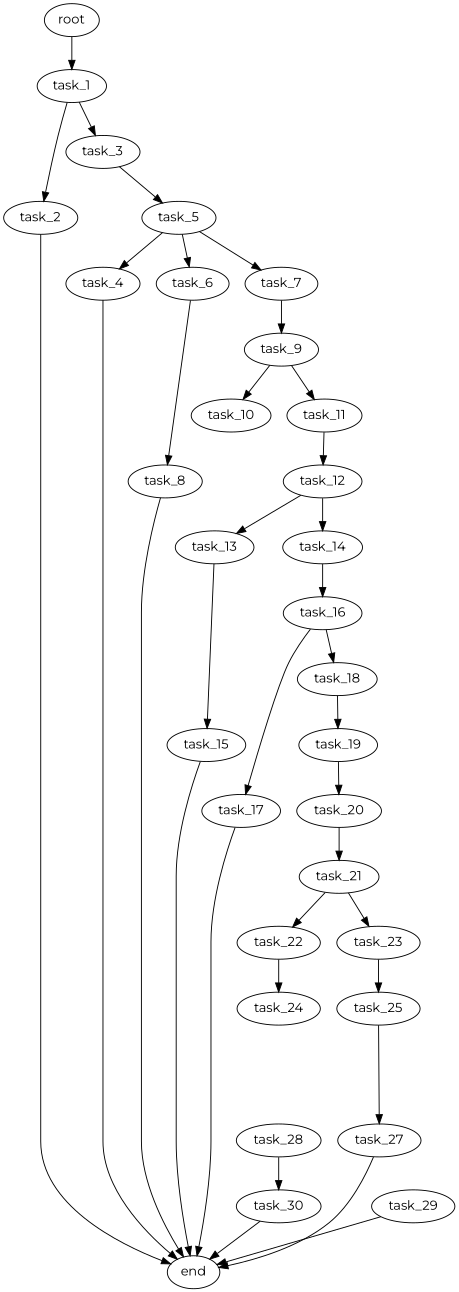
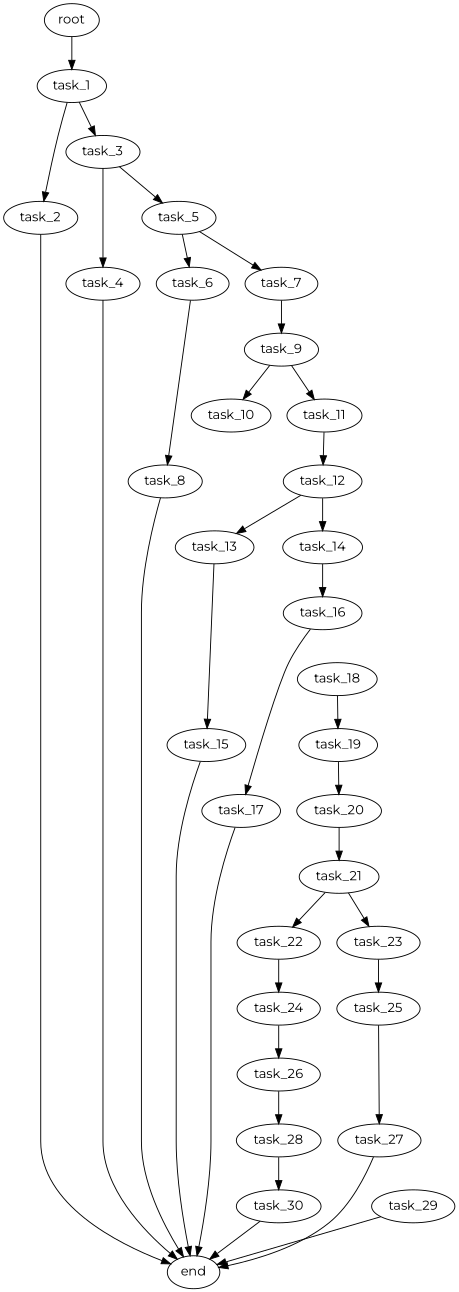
(145, 248) -> (103, 213)
(329, 642) -> none
none -> (279, 1075)
